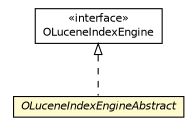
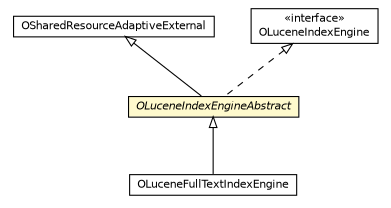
none -> (113, 26)
none -> (213, 184)
